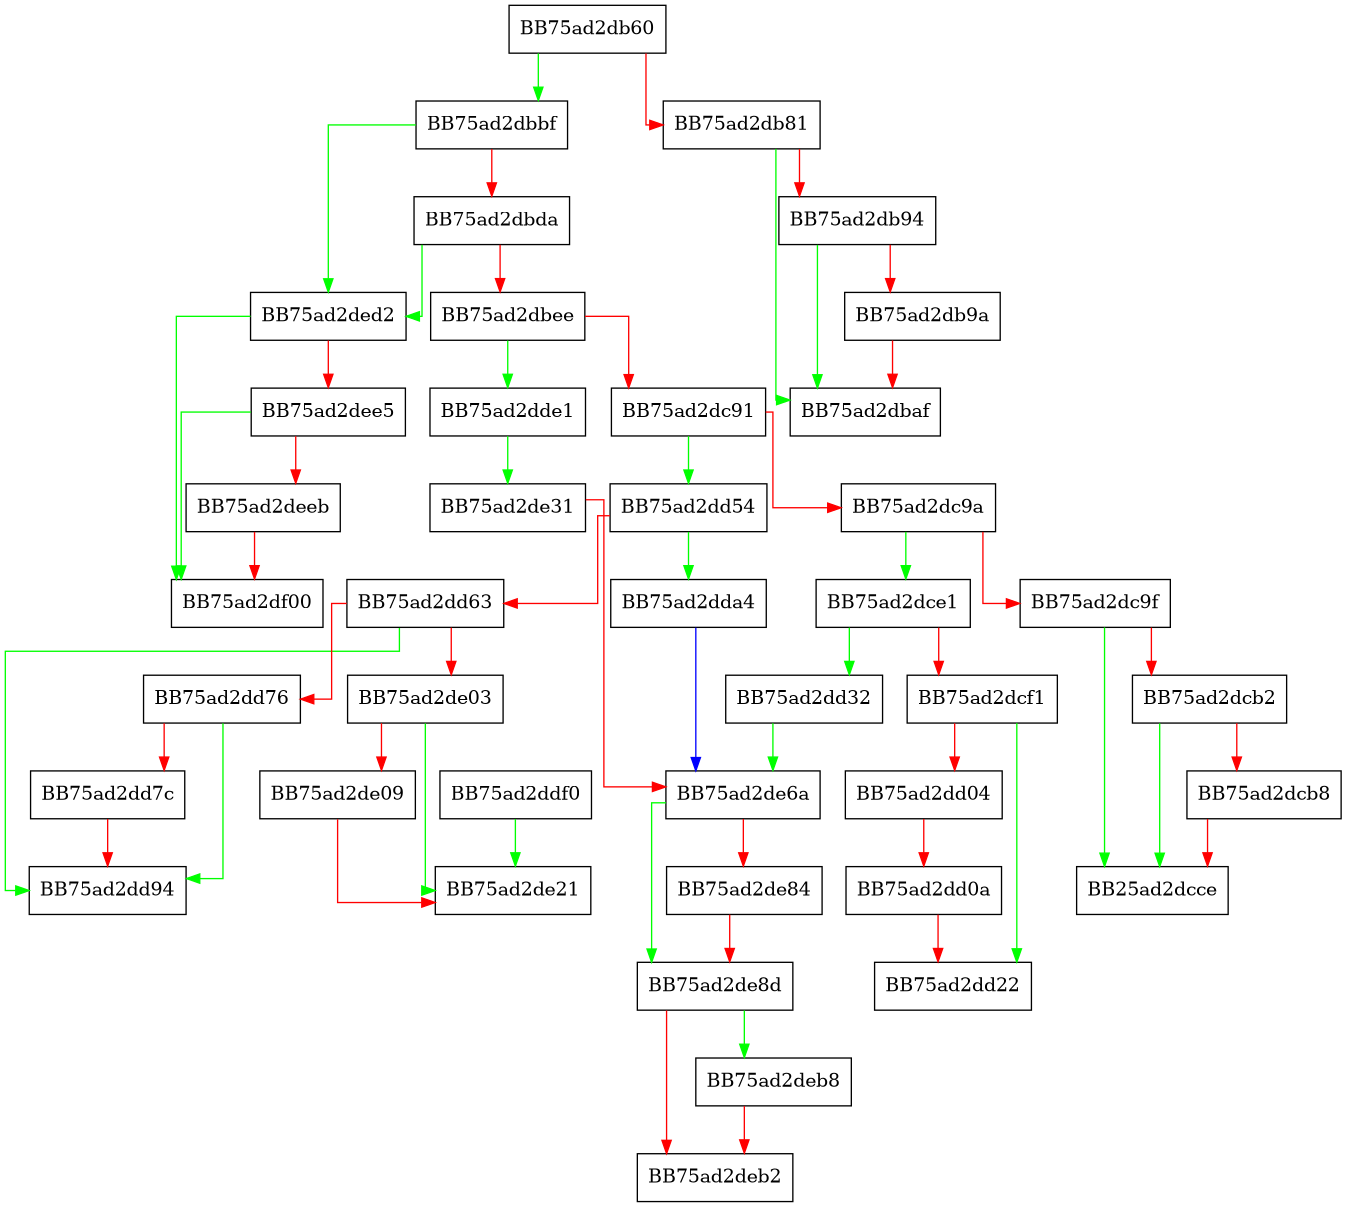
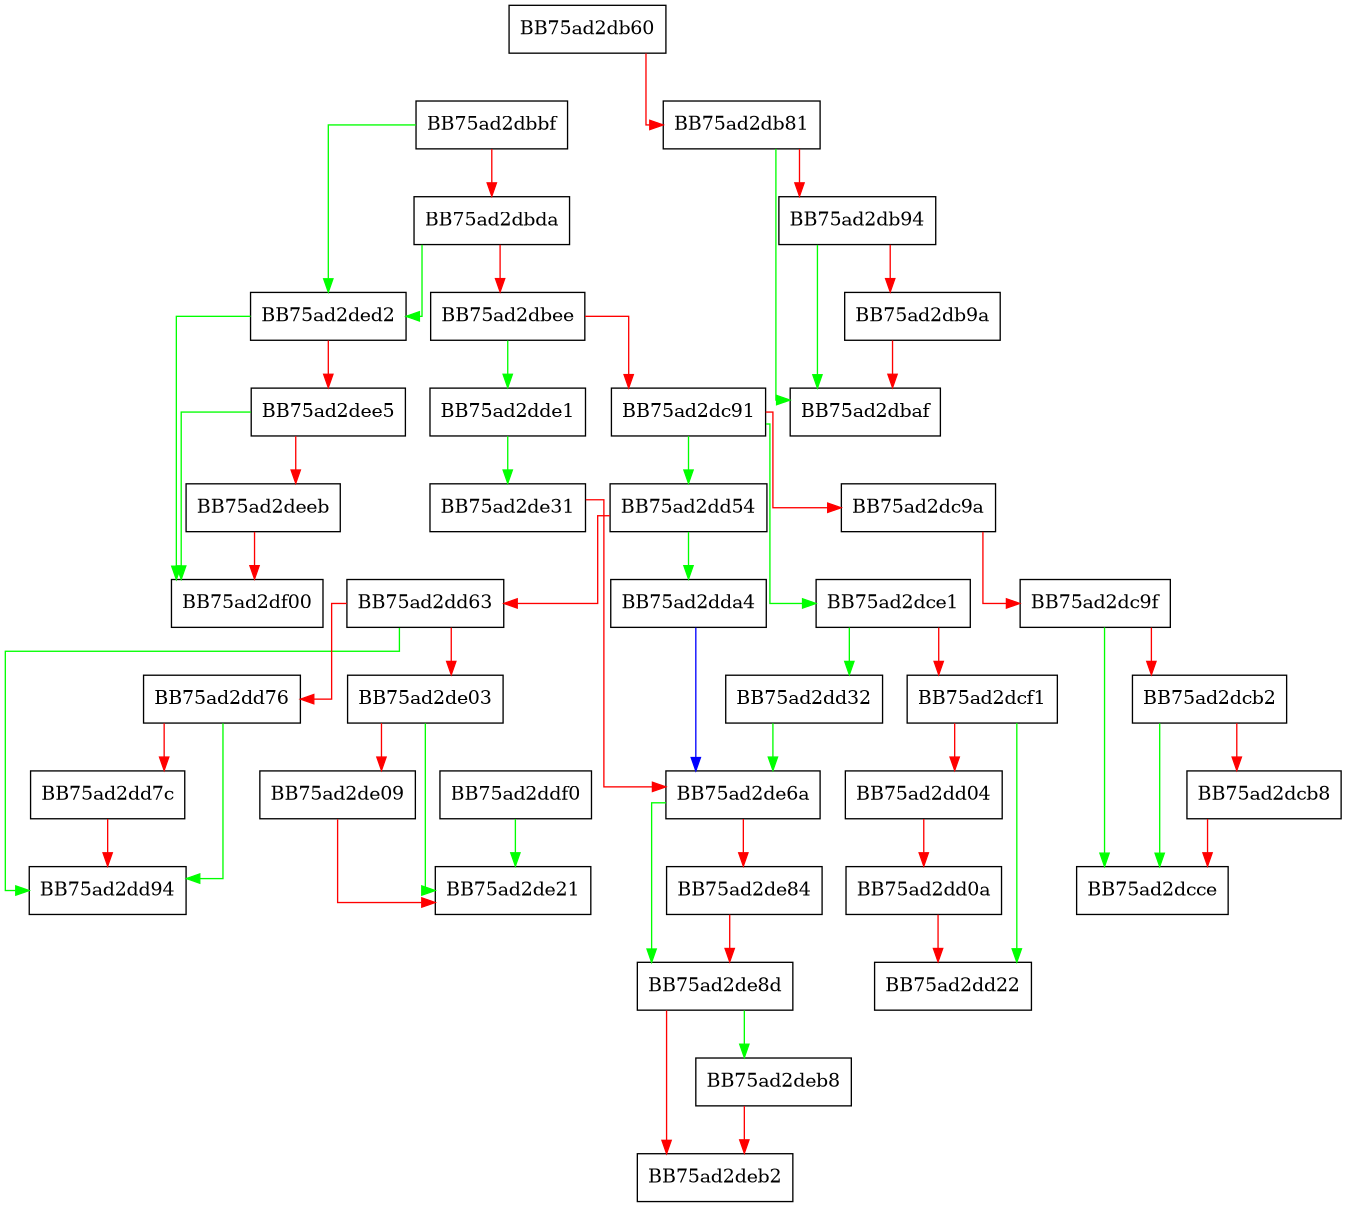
(538, 70) -> none
(906, 549) -> (770, 528)
(1152, 891) -> (1152, 891)
